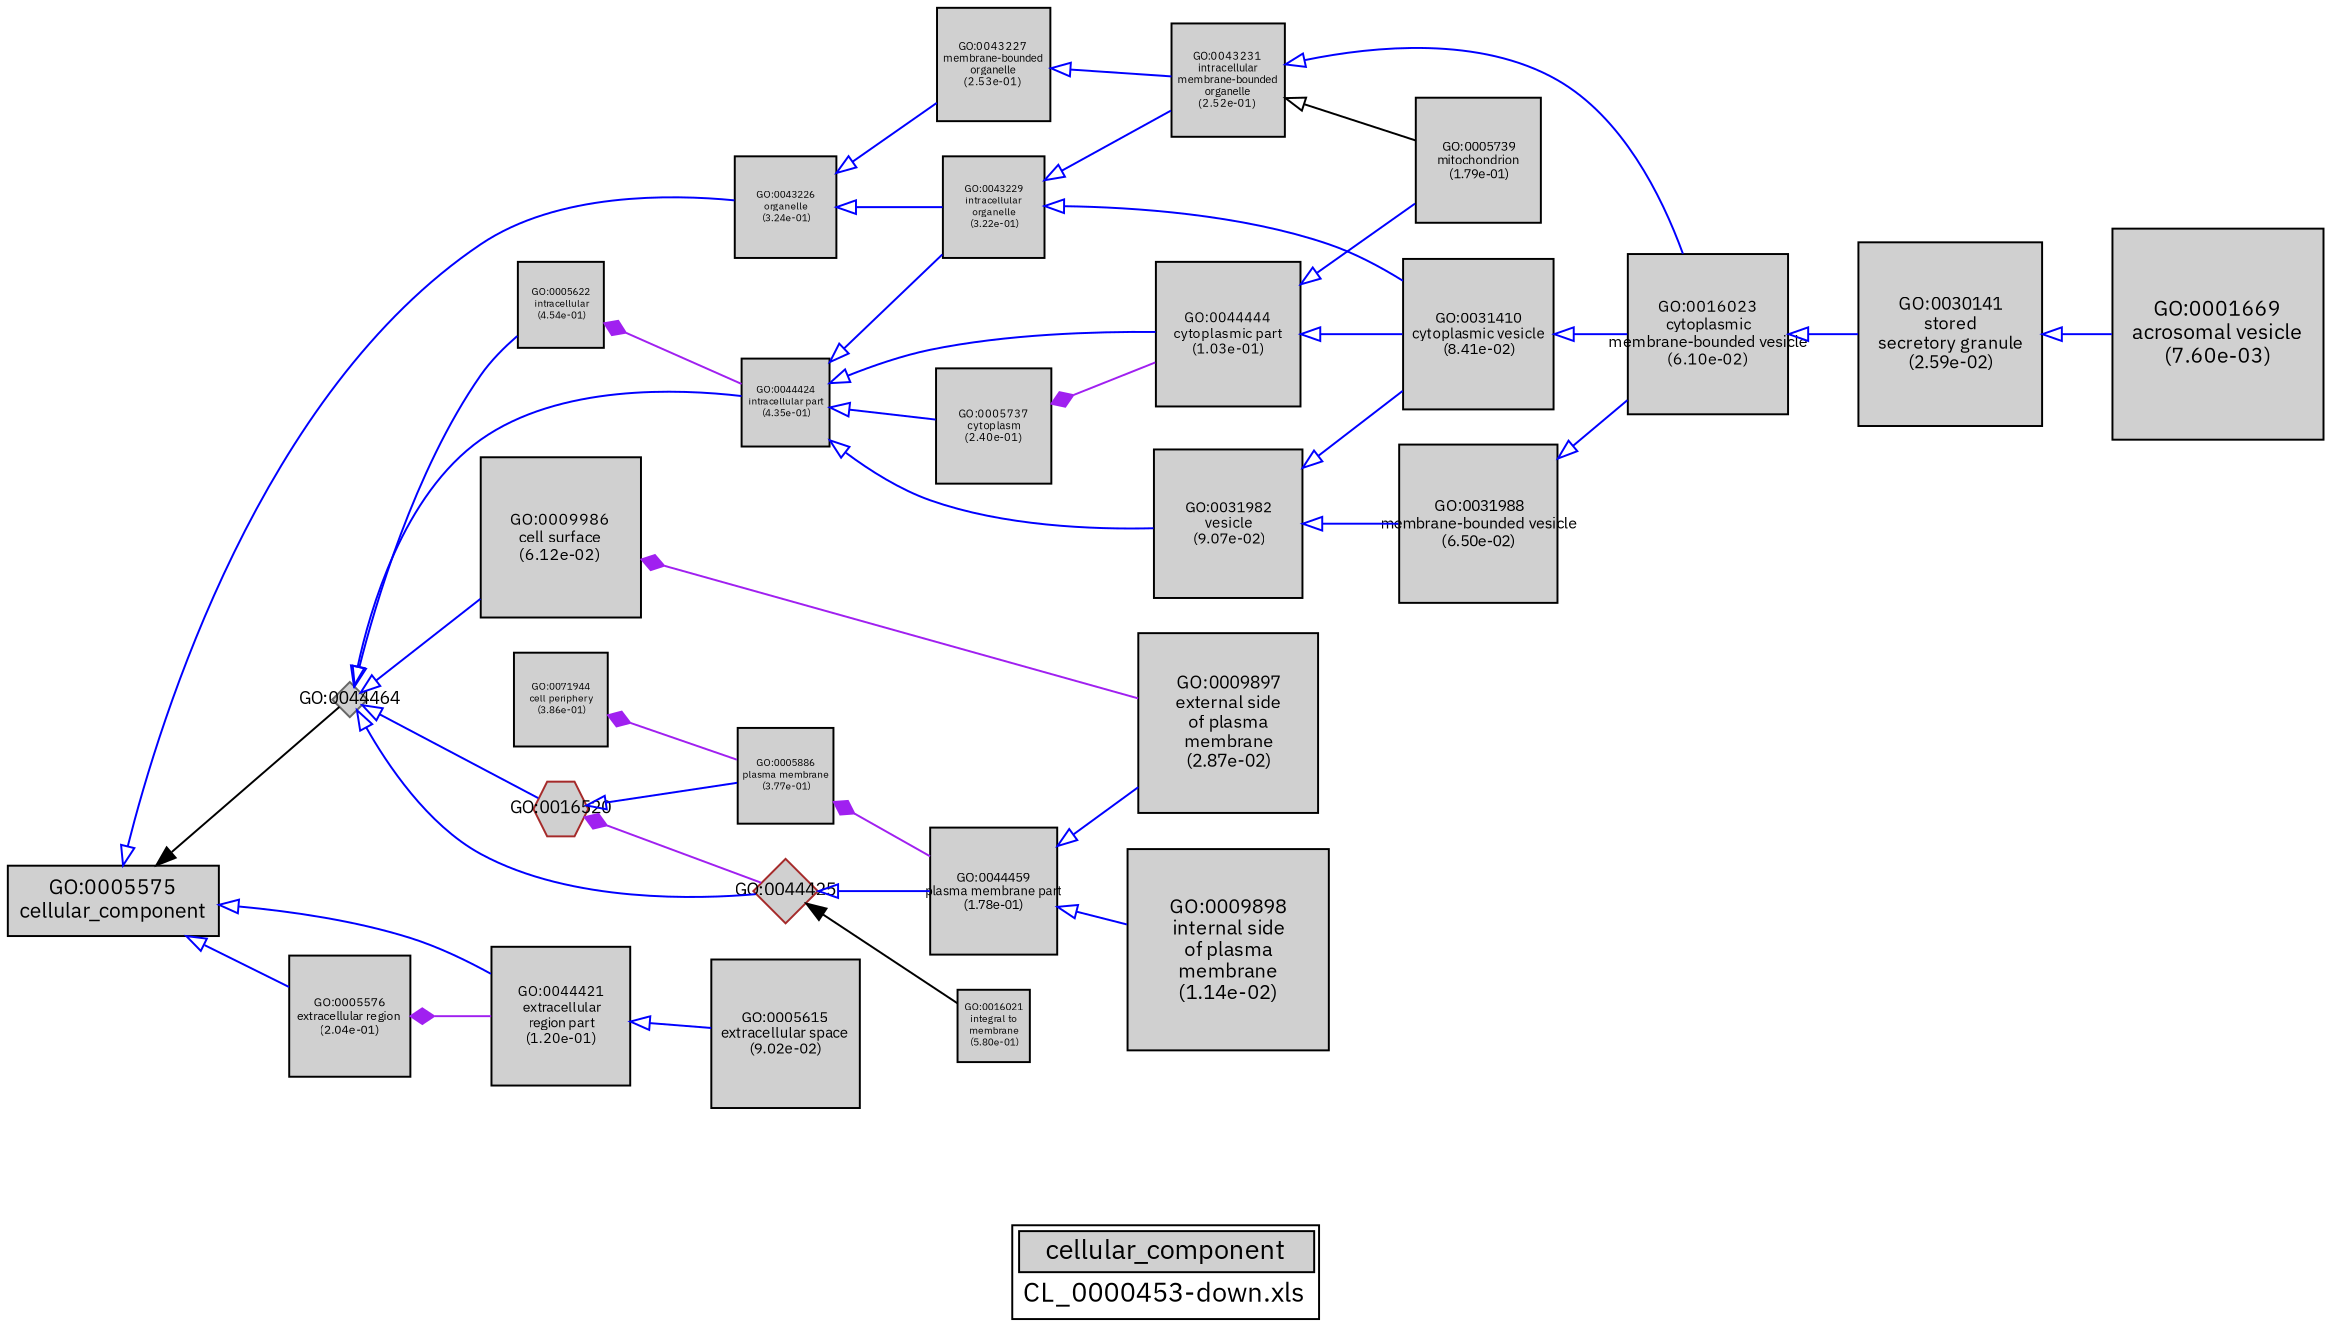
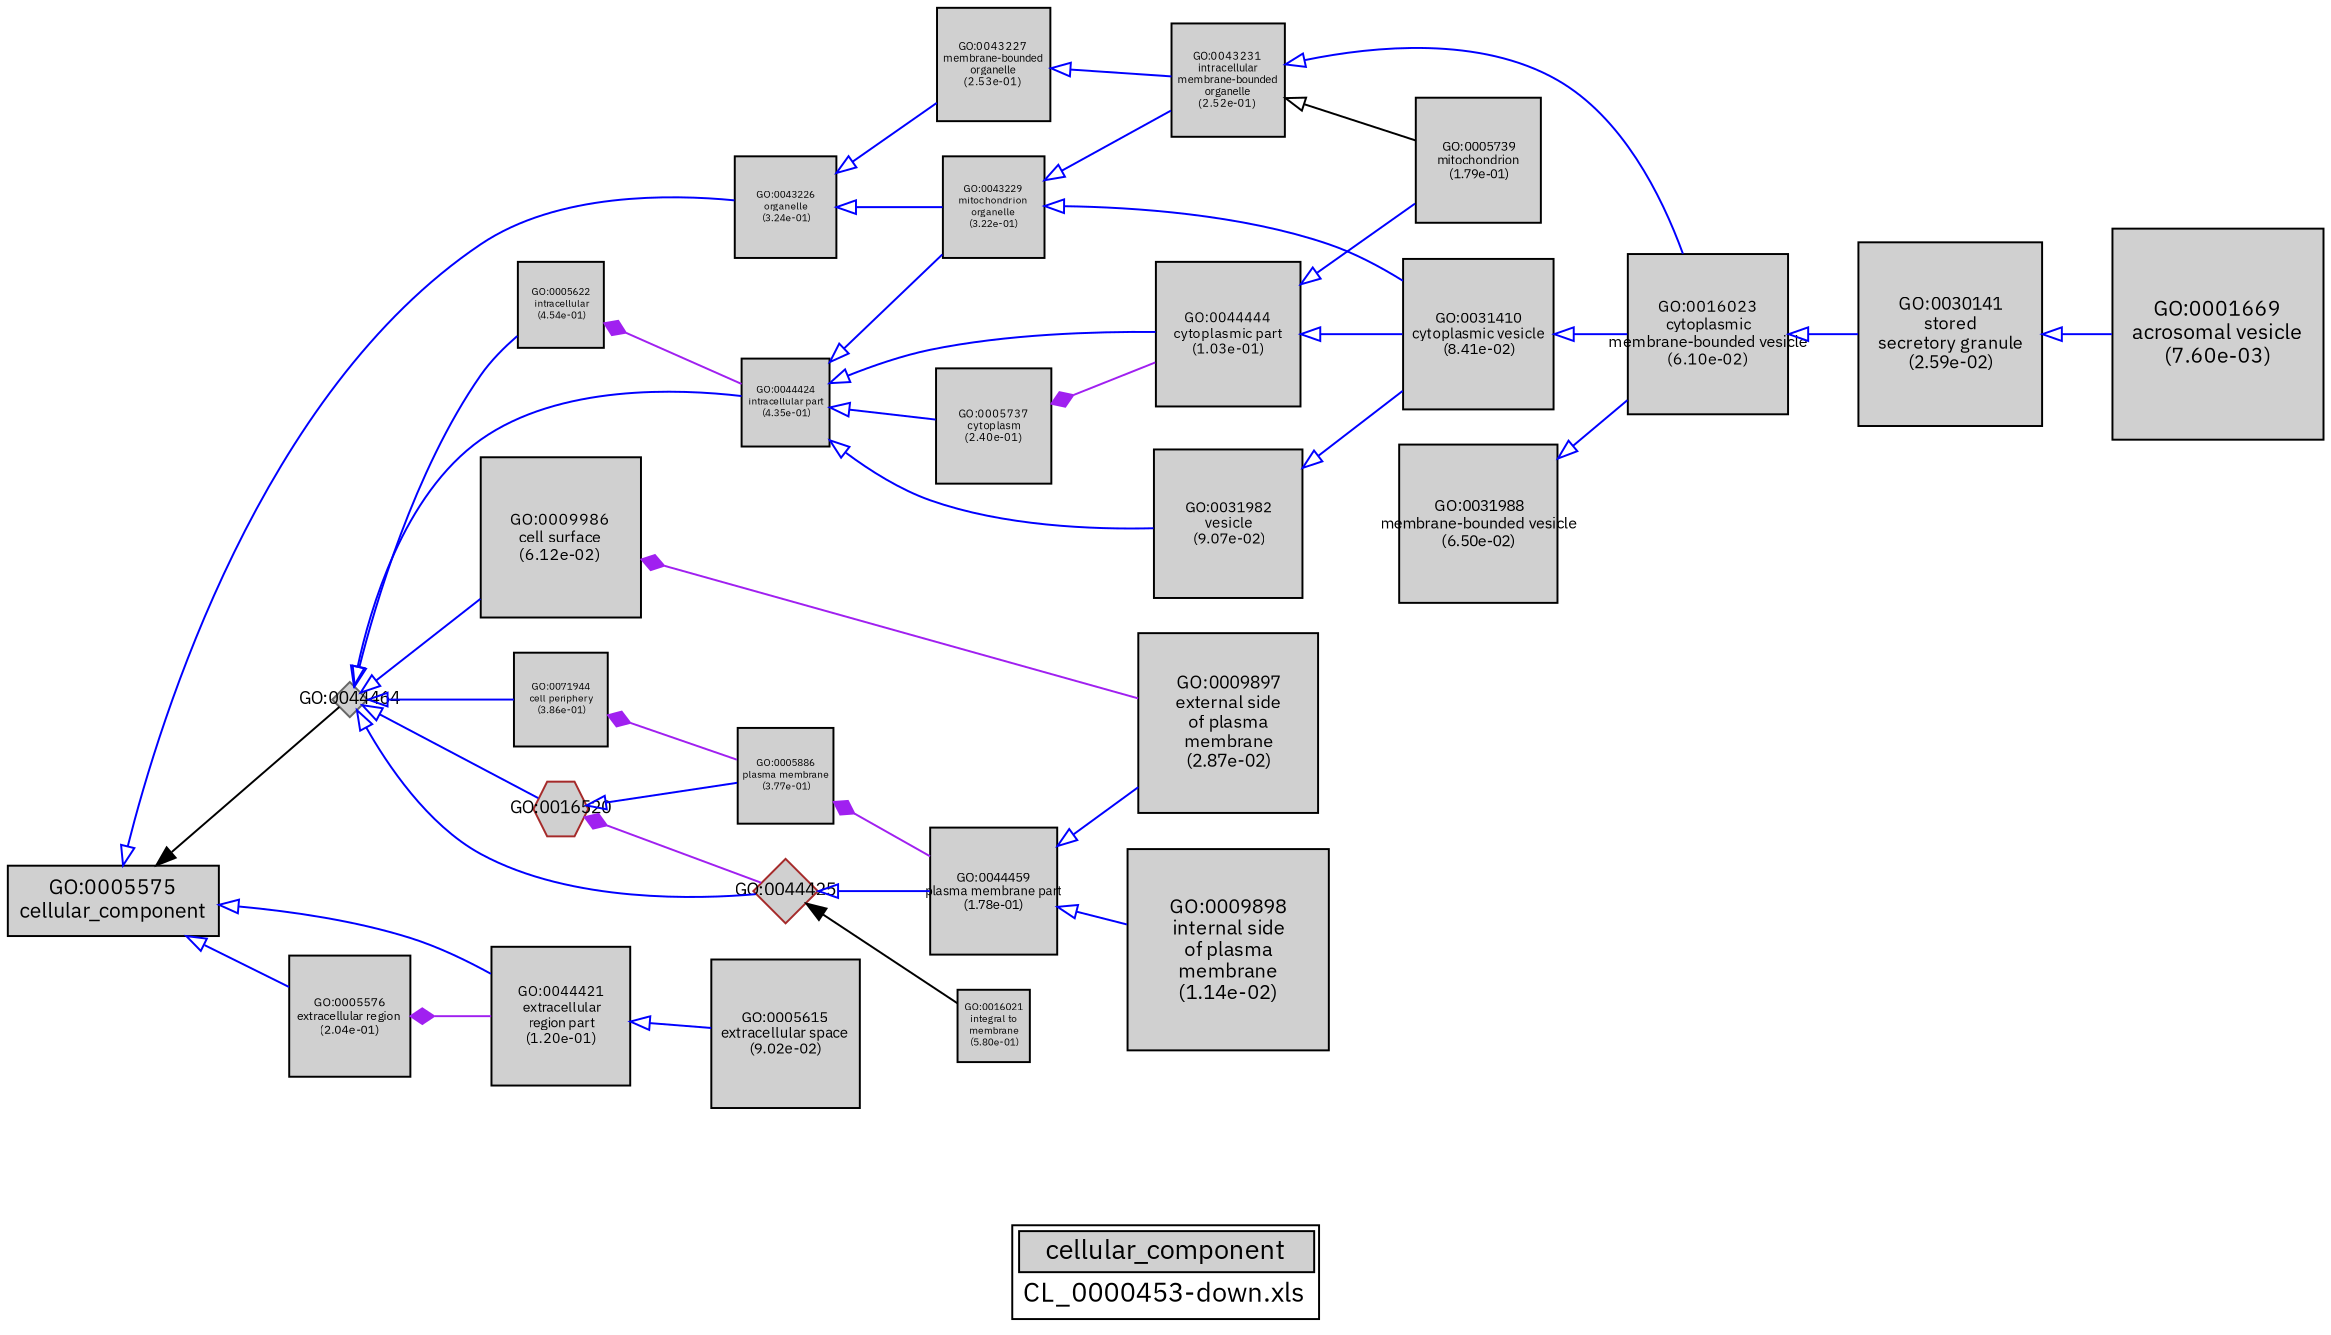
(995, 201) -> (994, 201)
(1360, 524) -> none
none -> (451, 700)
